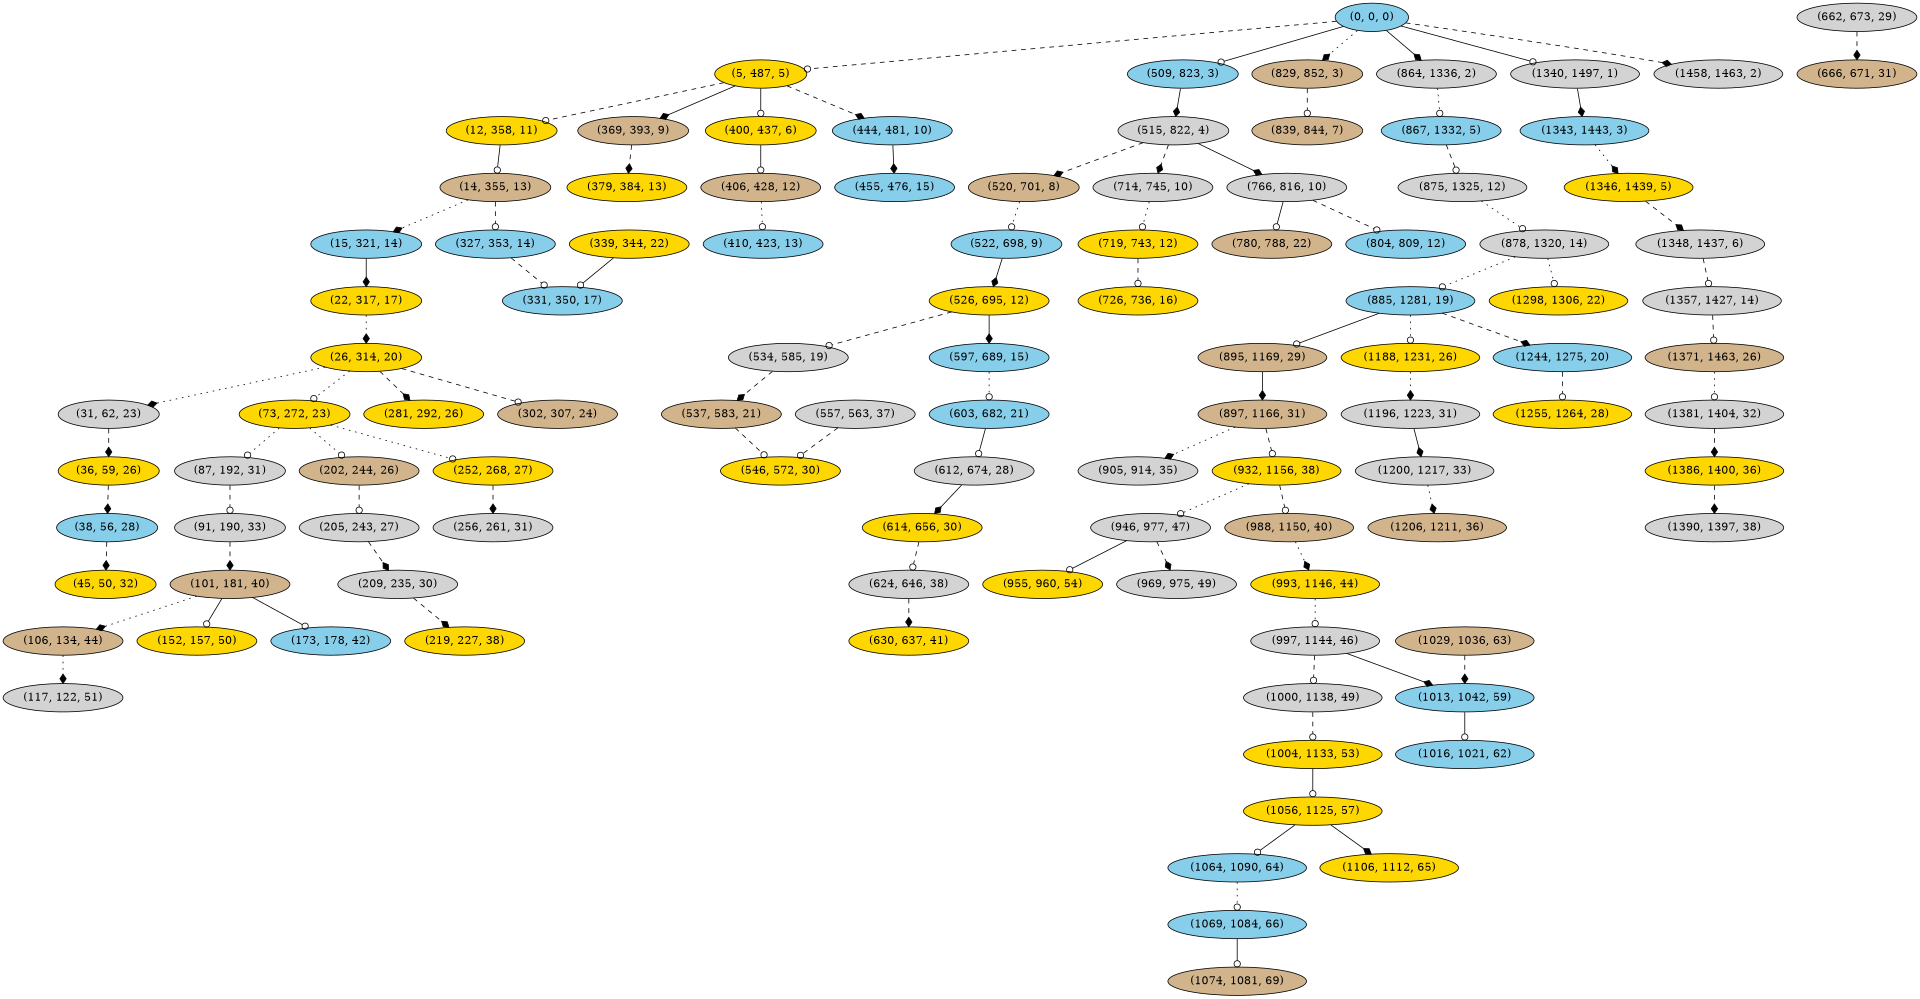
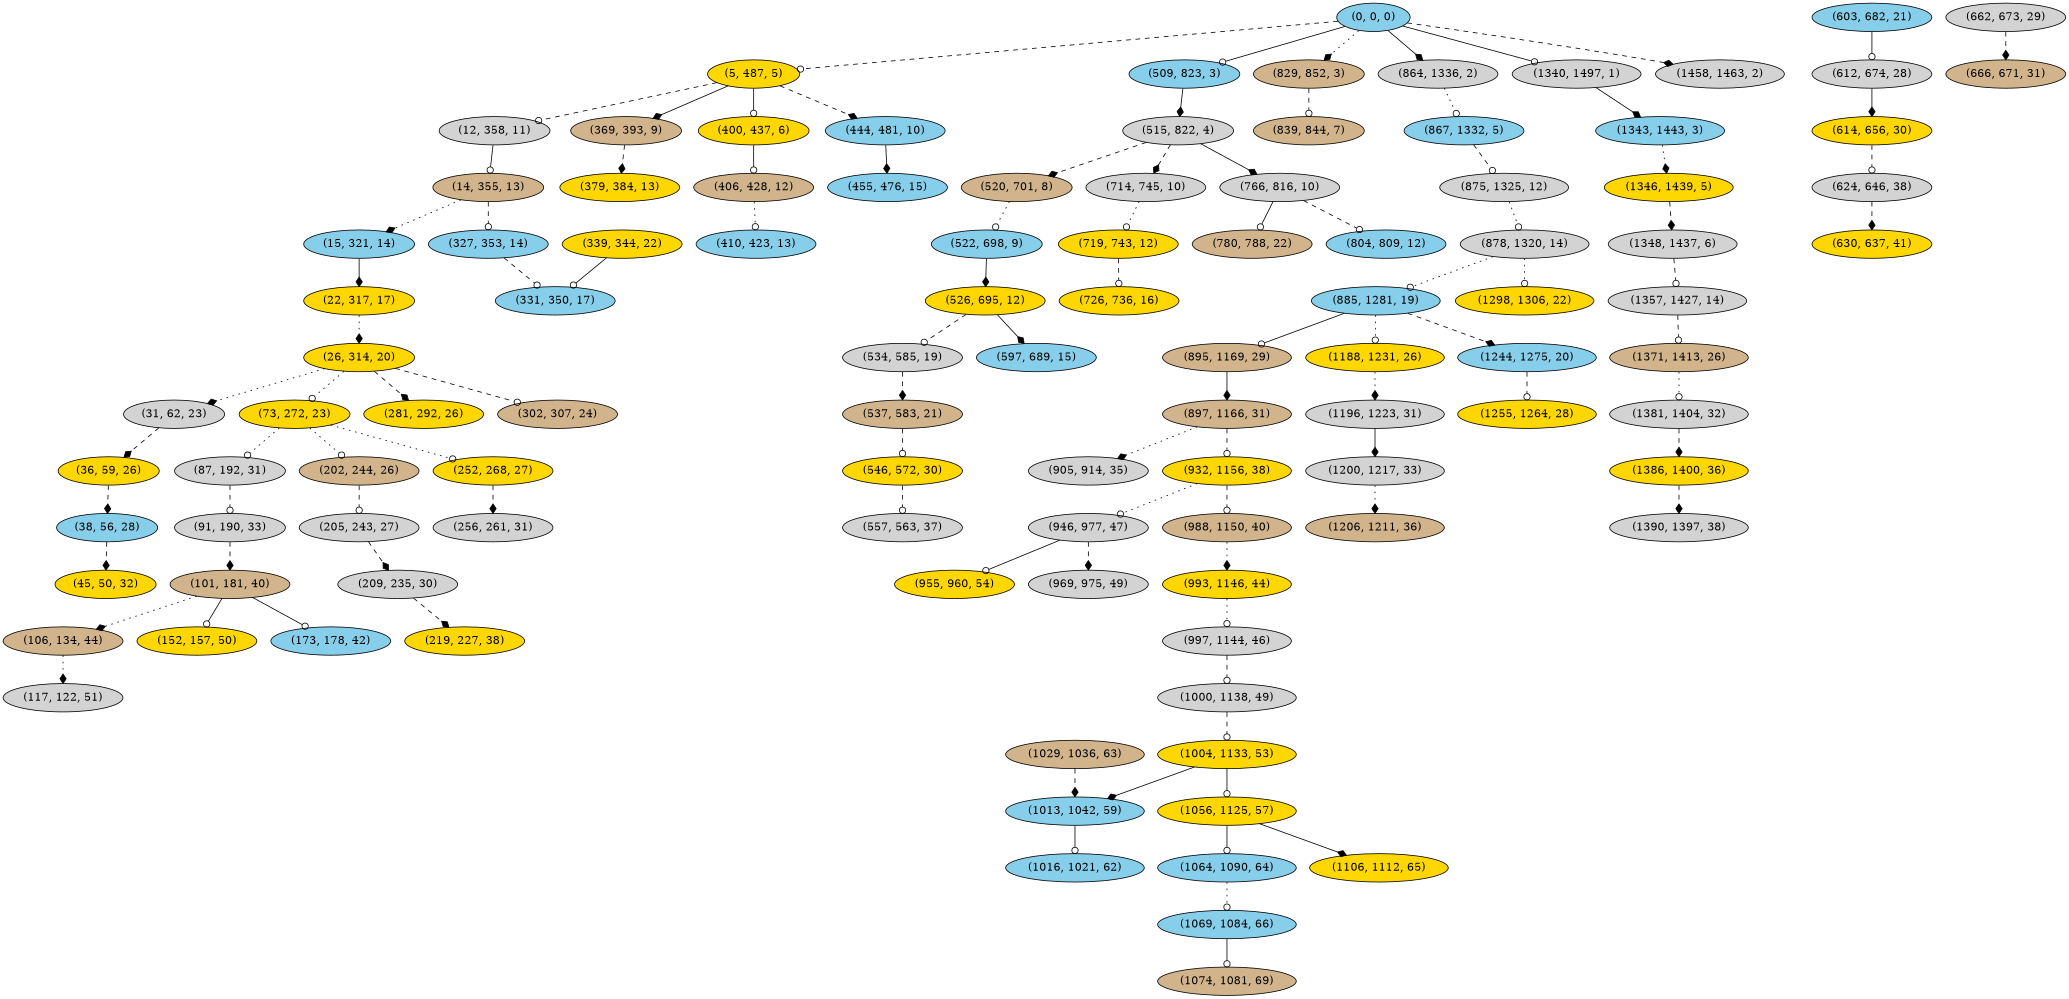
(502, 131) -> (495, 131)
(1714, 358) -> (1679, 358)
(989, 383) -> none
(821, 441) -> (902, 496)
(1385, 668) -> (1155, 781)
